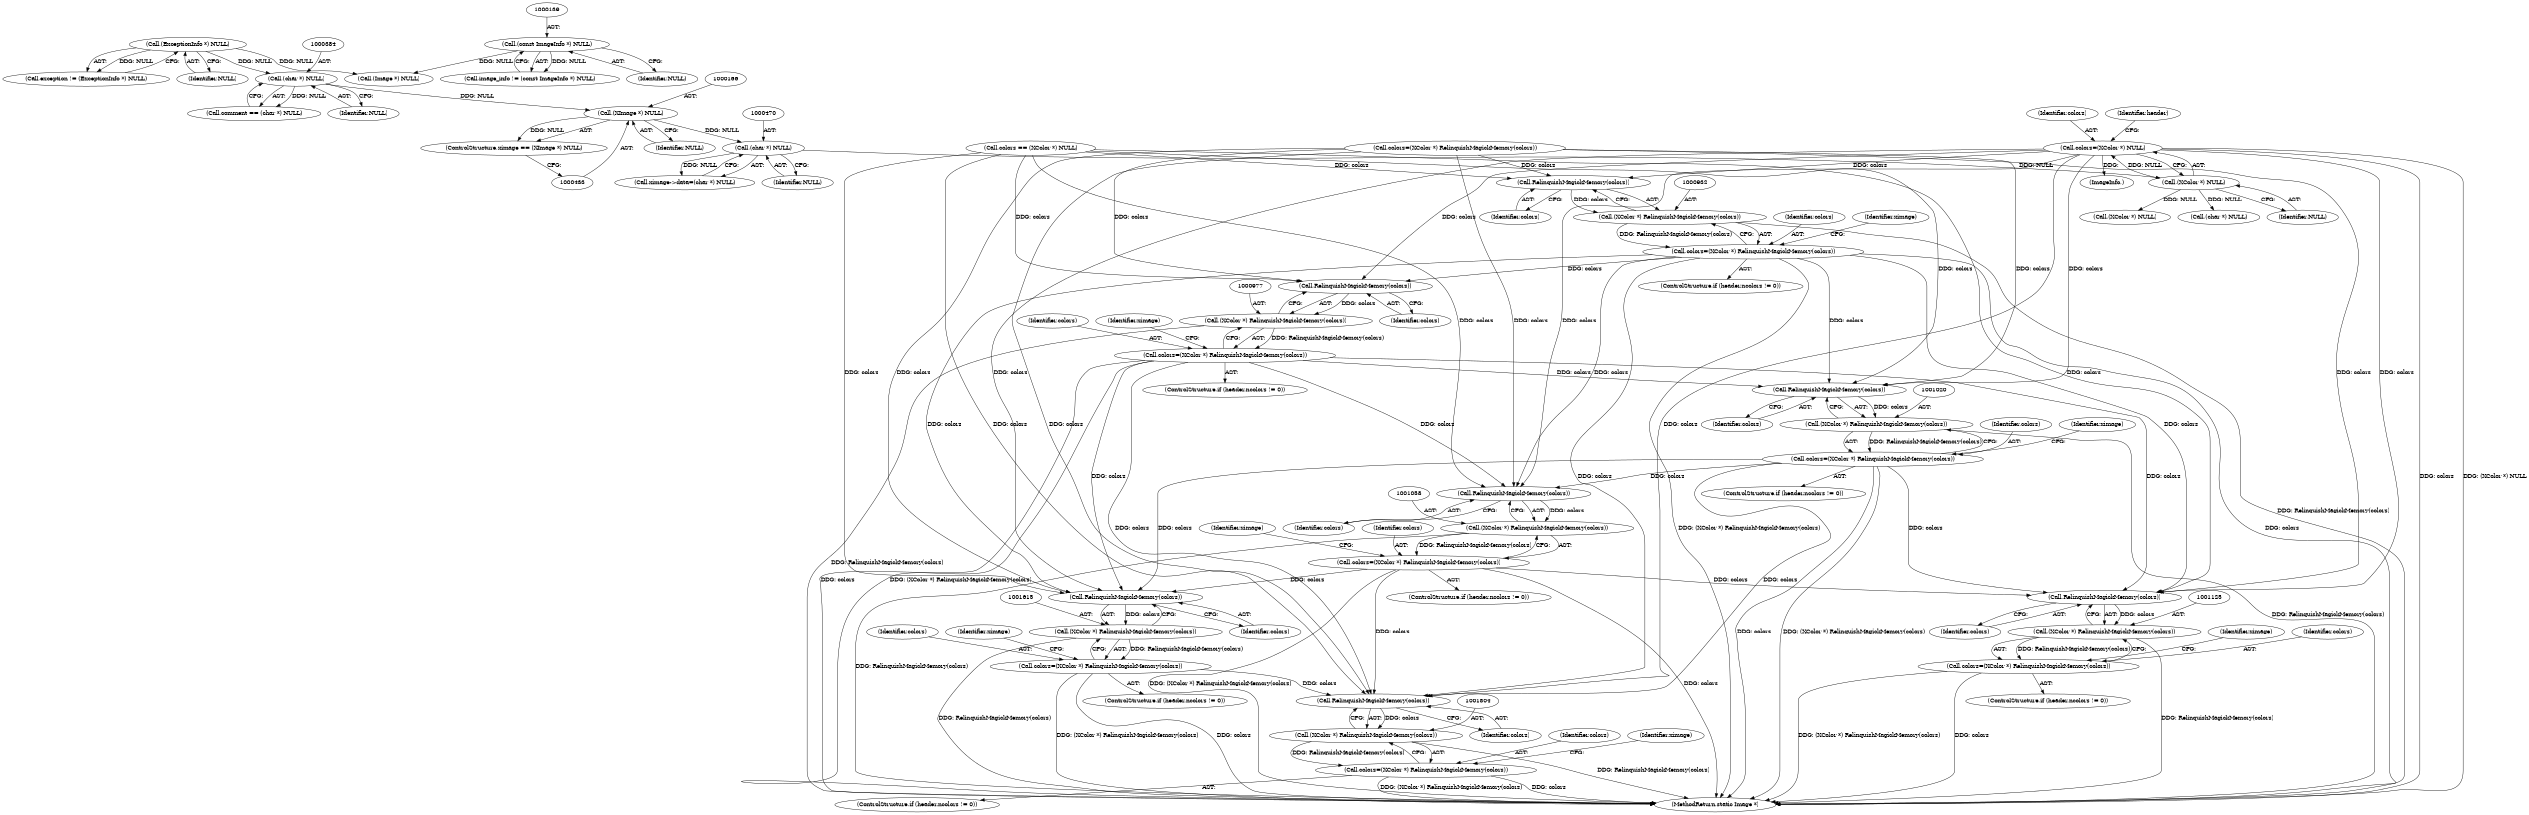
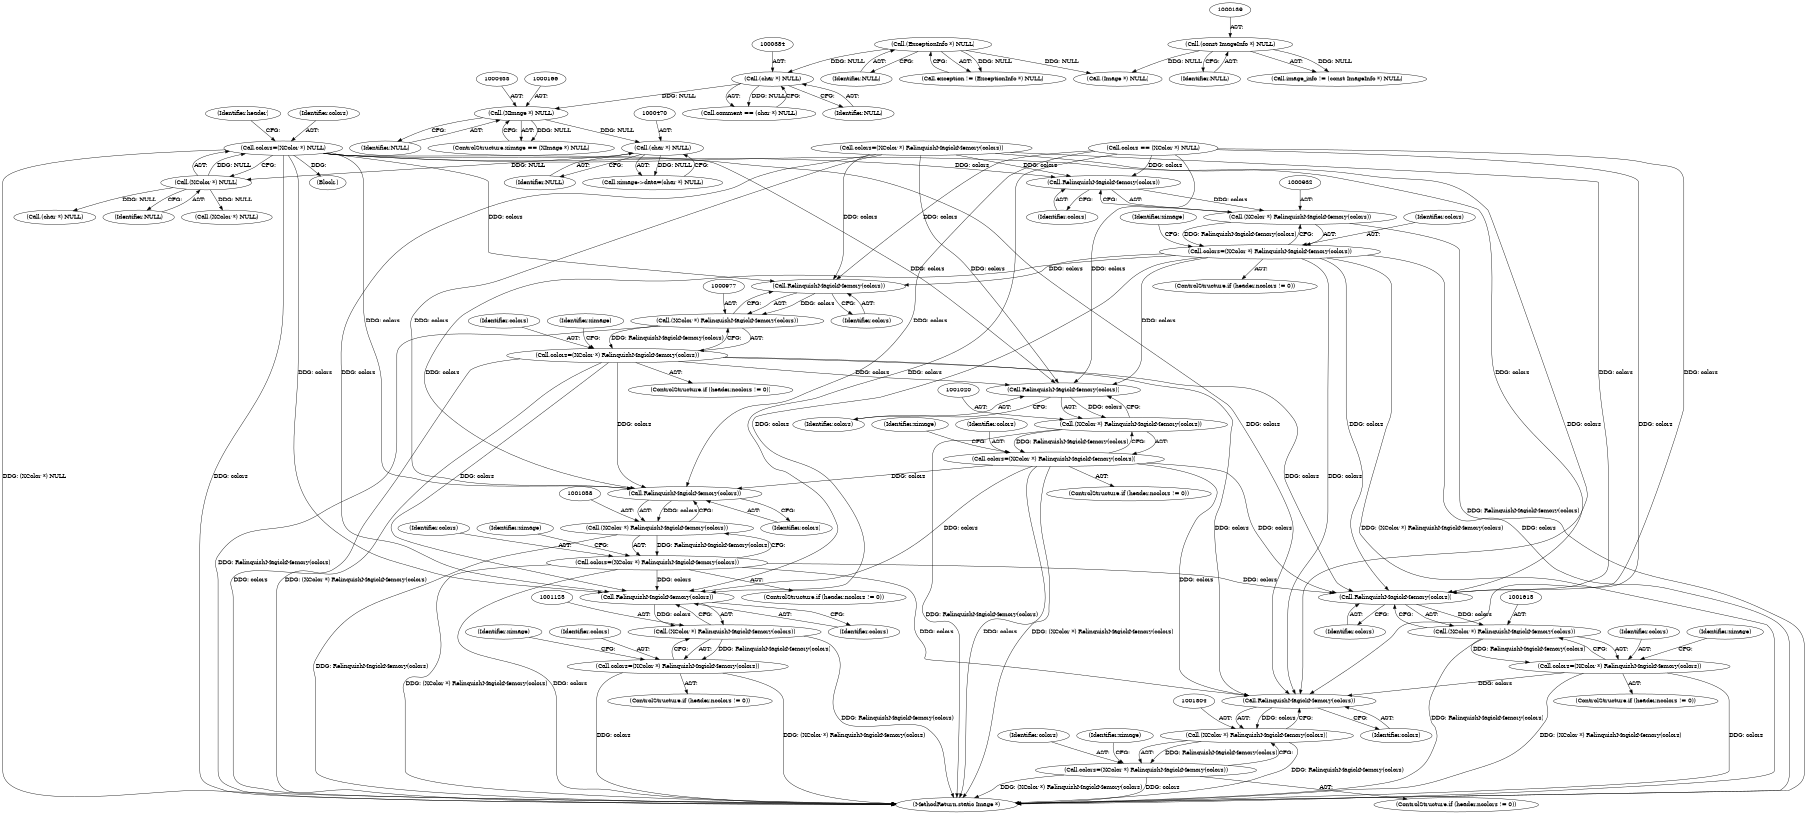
(514, 62) -> none
(542, 165) -> (503, 133)
(2107, 183) -> (328, 183)
